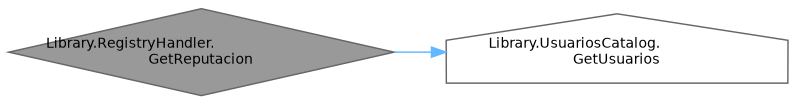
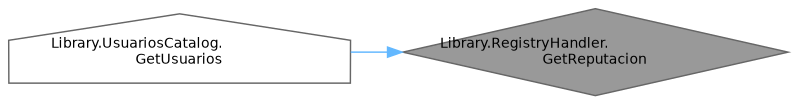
(413, 52) -> (369, 52)
